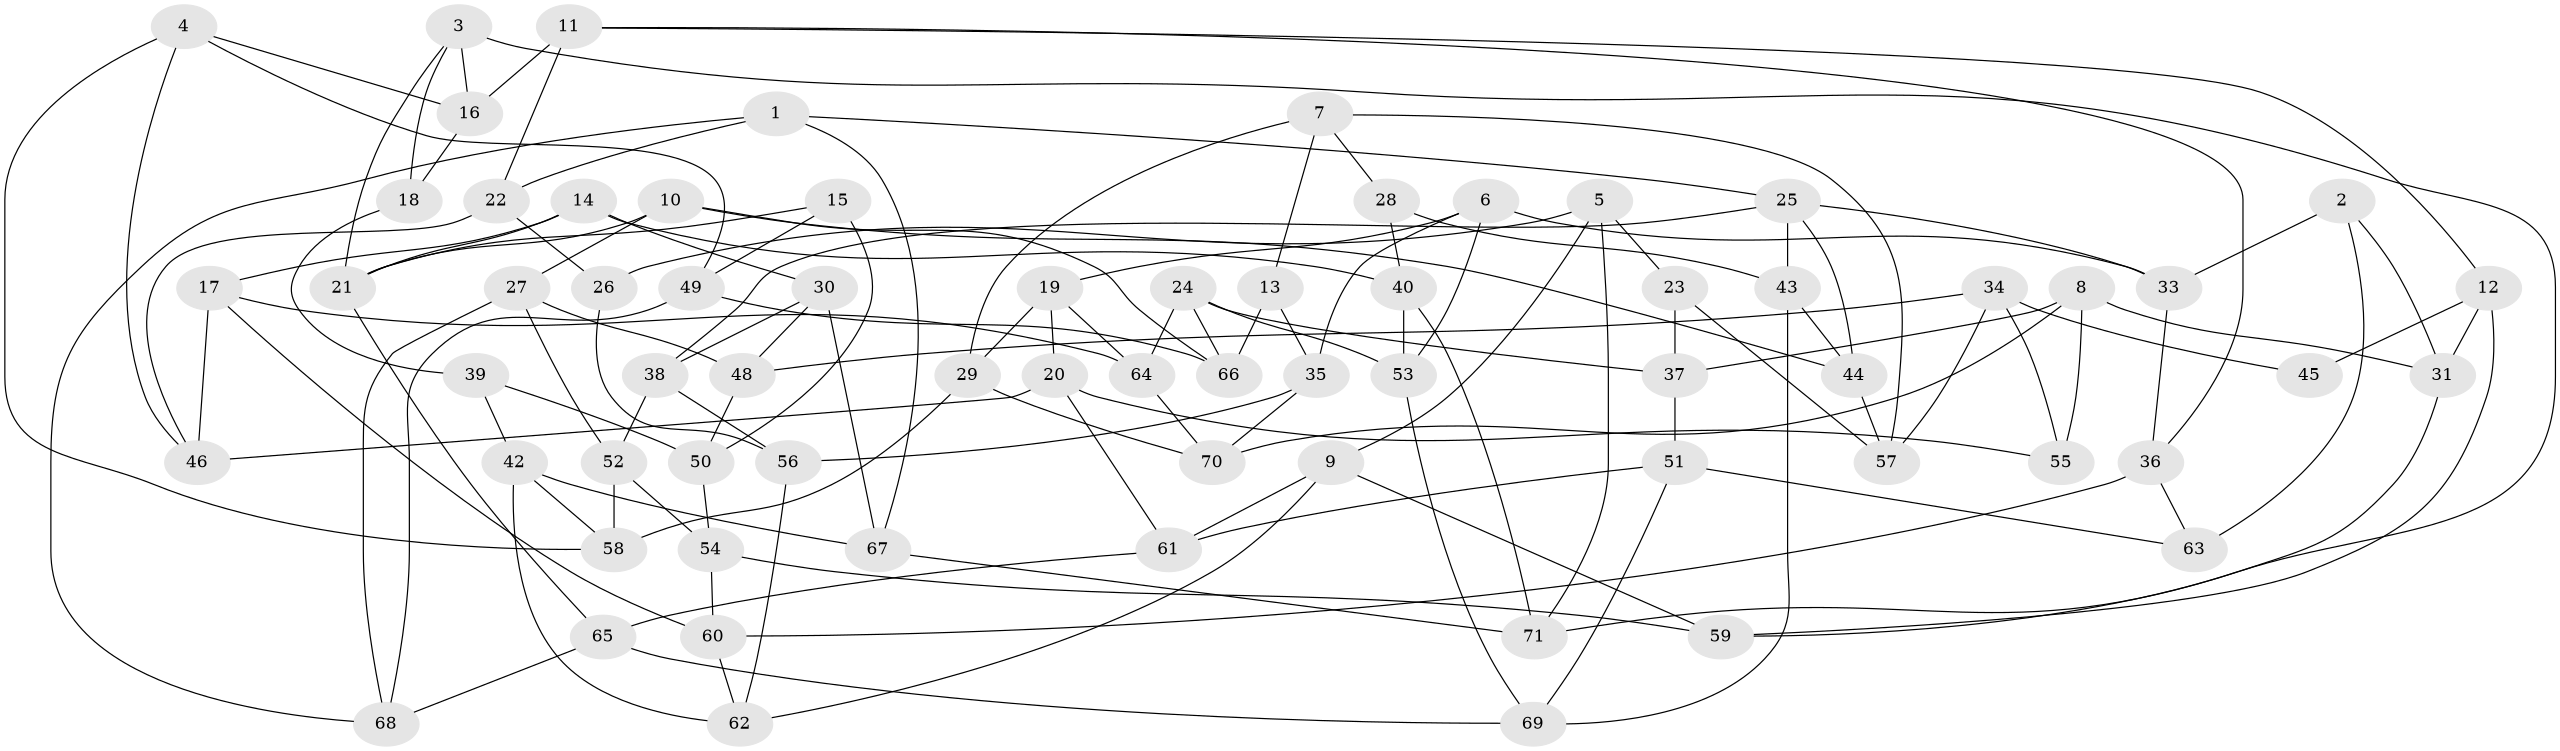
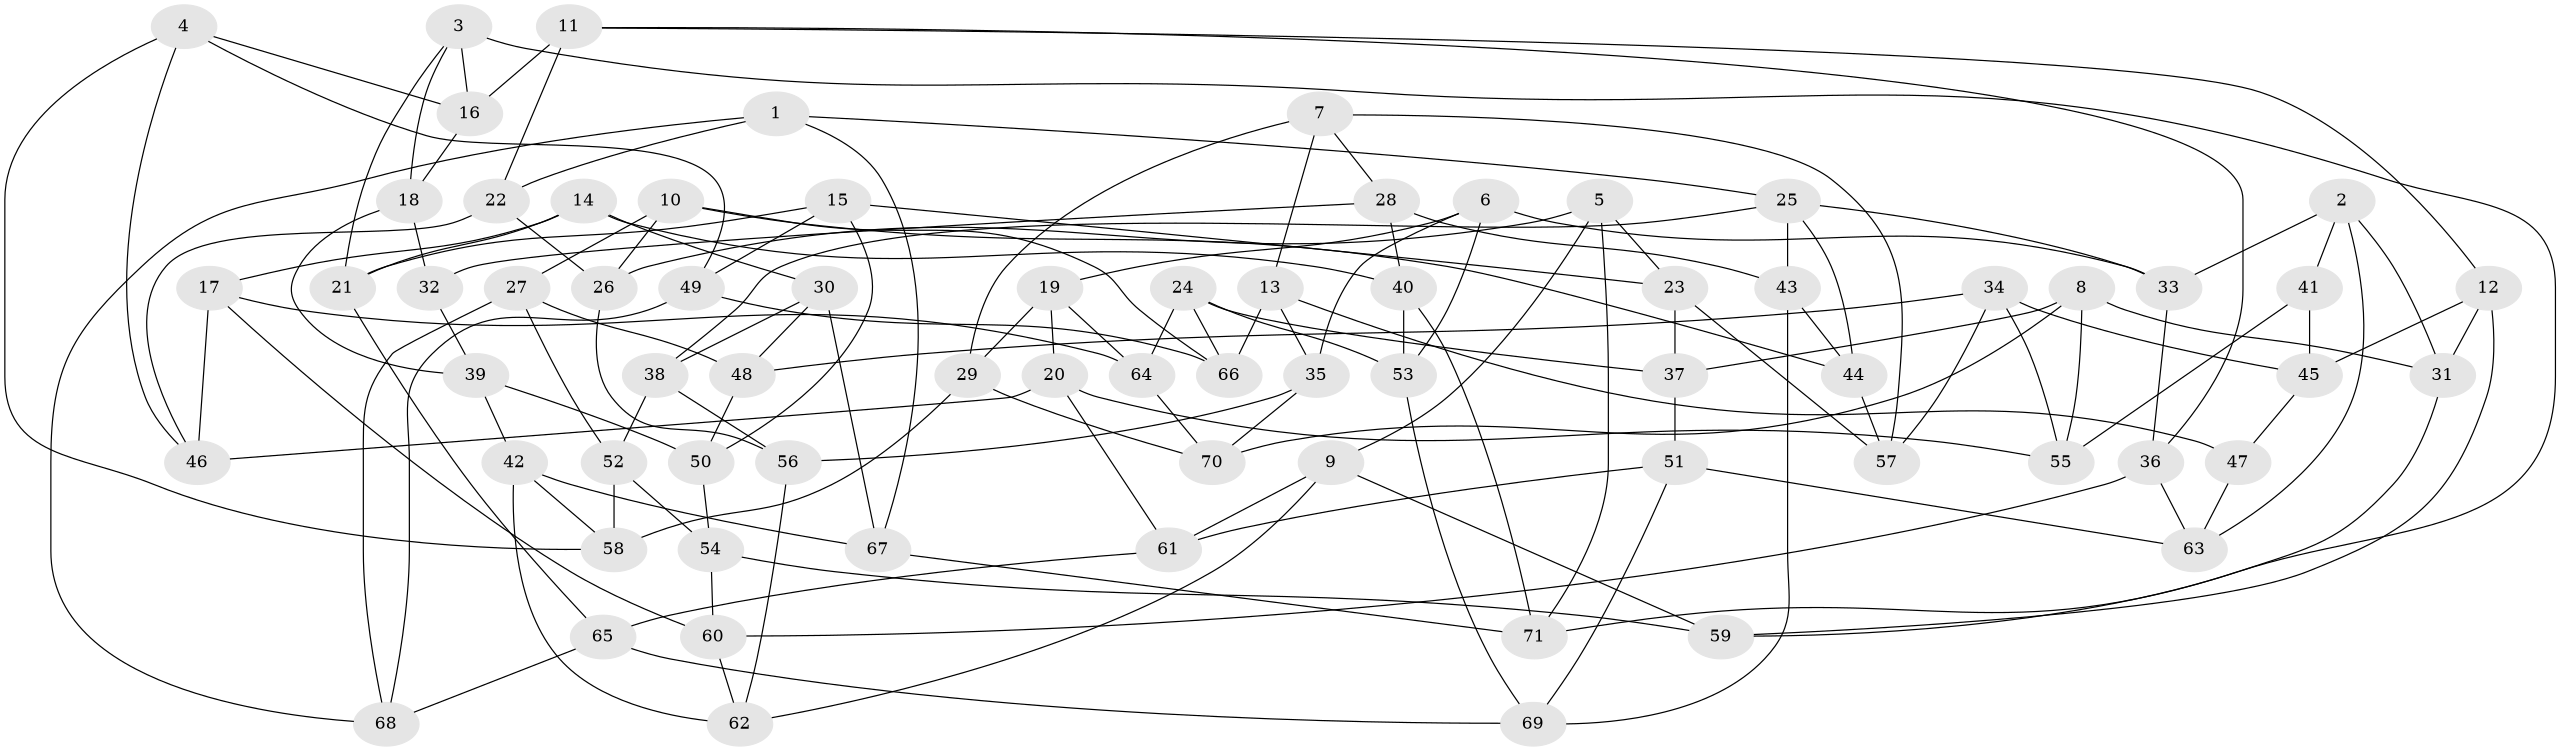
none -> (1257, 243)
(507, 245) -> (642, 239)
none -> (430, 288)
none -> (2310, 288)
none -> (2238, 463)
